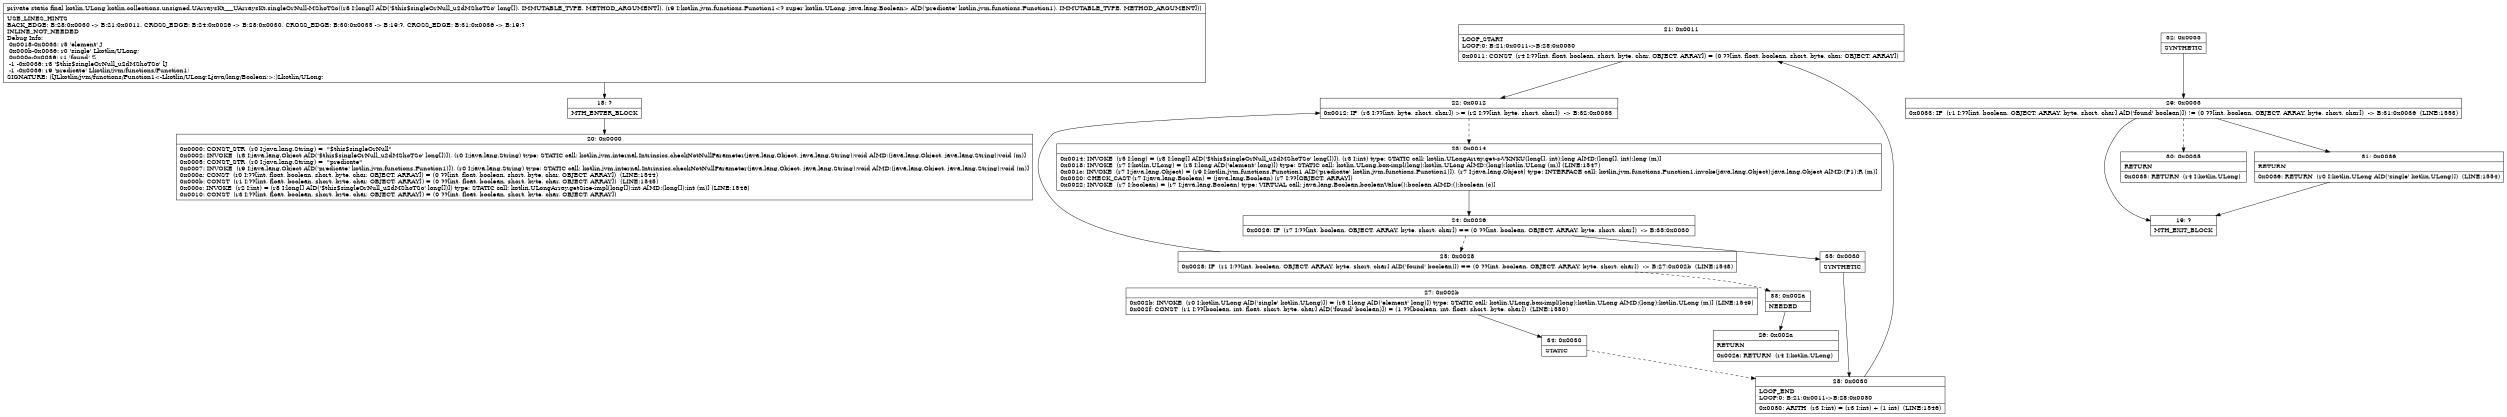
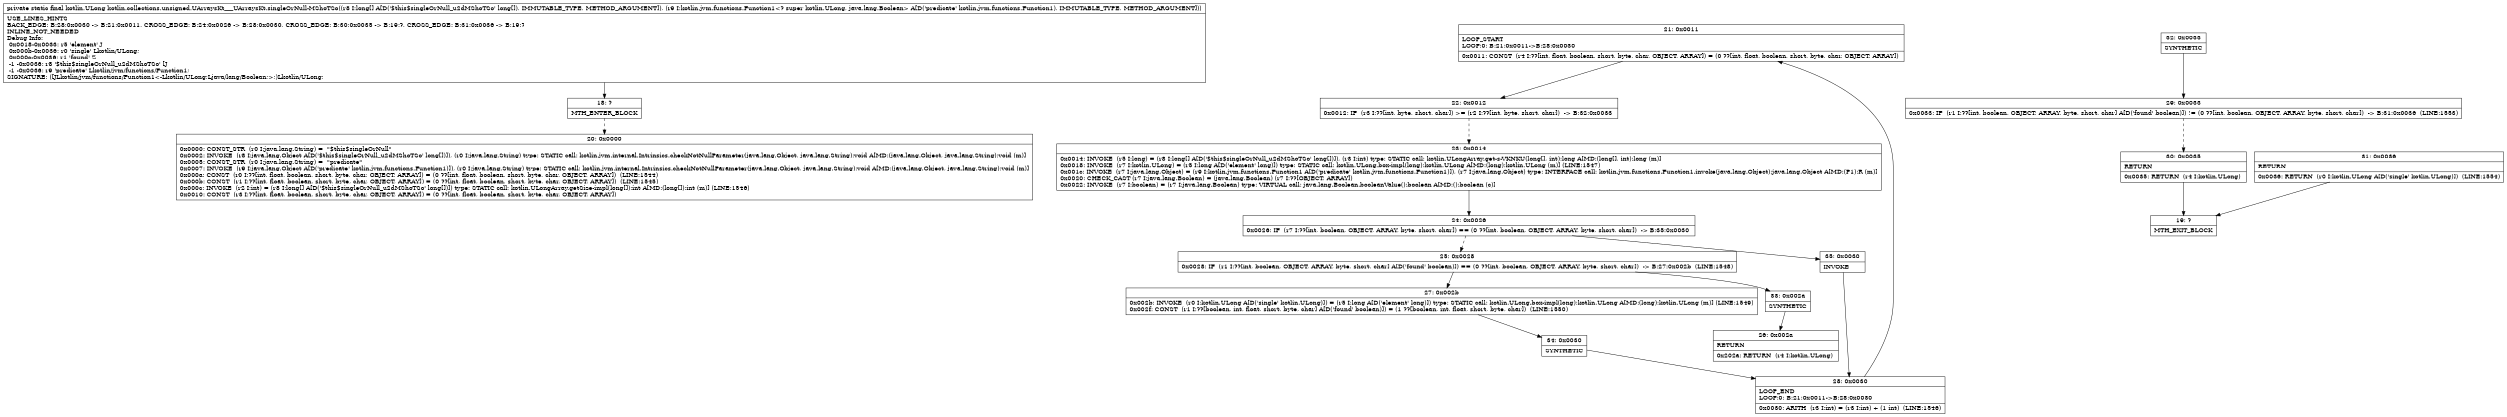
(604, 124) -> (604, 124)
(1058, 132) -> (1451, 278)
(2271, 135) -> none
(2105, 172) -> (2184, 197)
(1843, 267) -> (1836, 267)
(1701, 278) -> (1701, 278)
(1783, 306) -> (1788, 306)
(1557, 351) -> (1564, 351)
(1776, 356) -> (1776, 356)
(1669, 364) -> (1669, 364)
